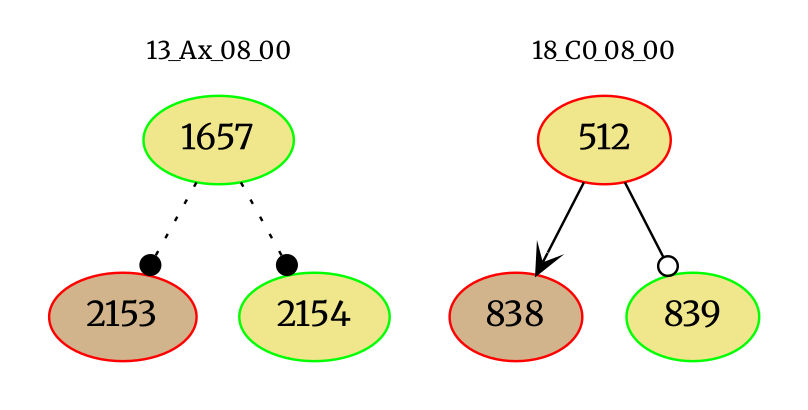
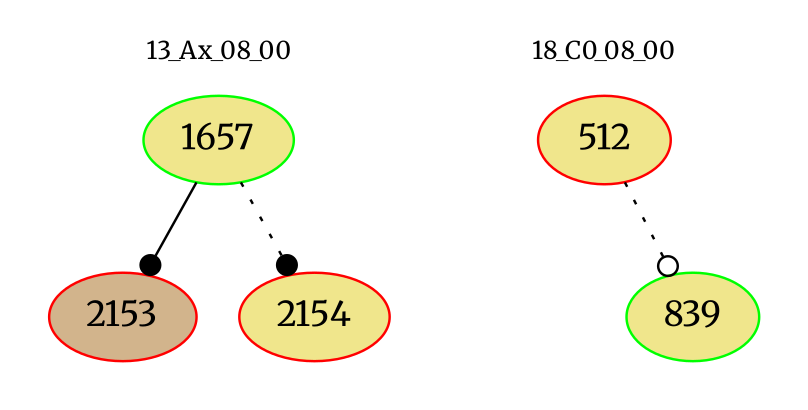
(176, 219) -> (176, 219)
(644, 220) -> (644, 220)
(314, 317) -> (314, 317)
(516, 317) -> none
